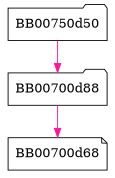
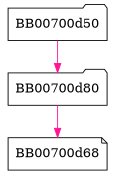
(58, 24) -> (58, 24)
(58, 89) -> (58, 89)
